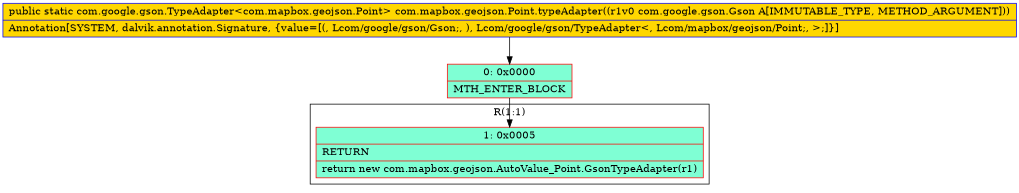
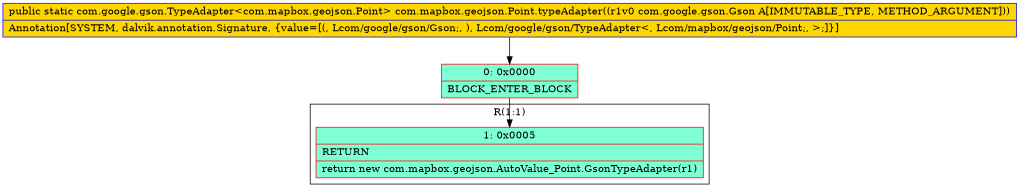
(510, 89) -> (510, 89)
